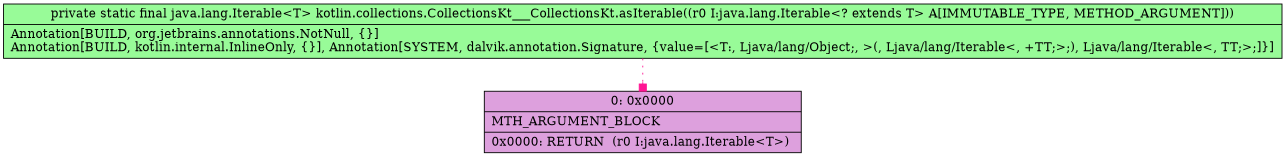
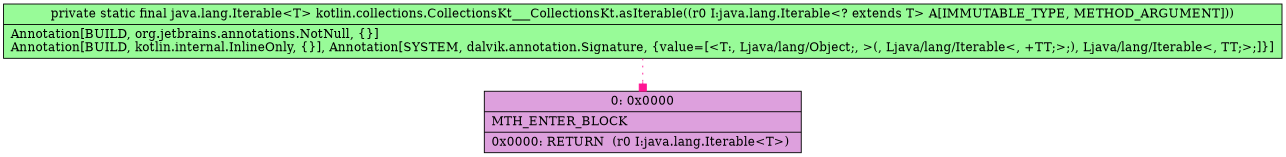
(576, 122) -> (560, 122)
